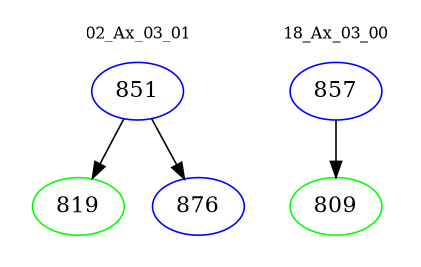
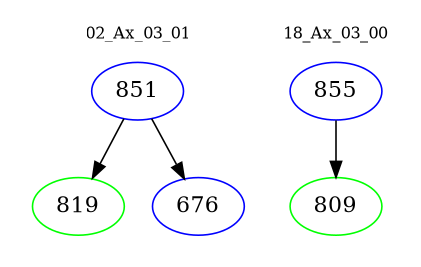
(336, 91) -> (336, 91)
(198, 206) -> (198, 206)
